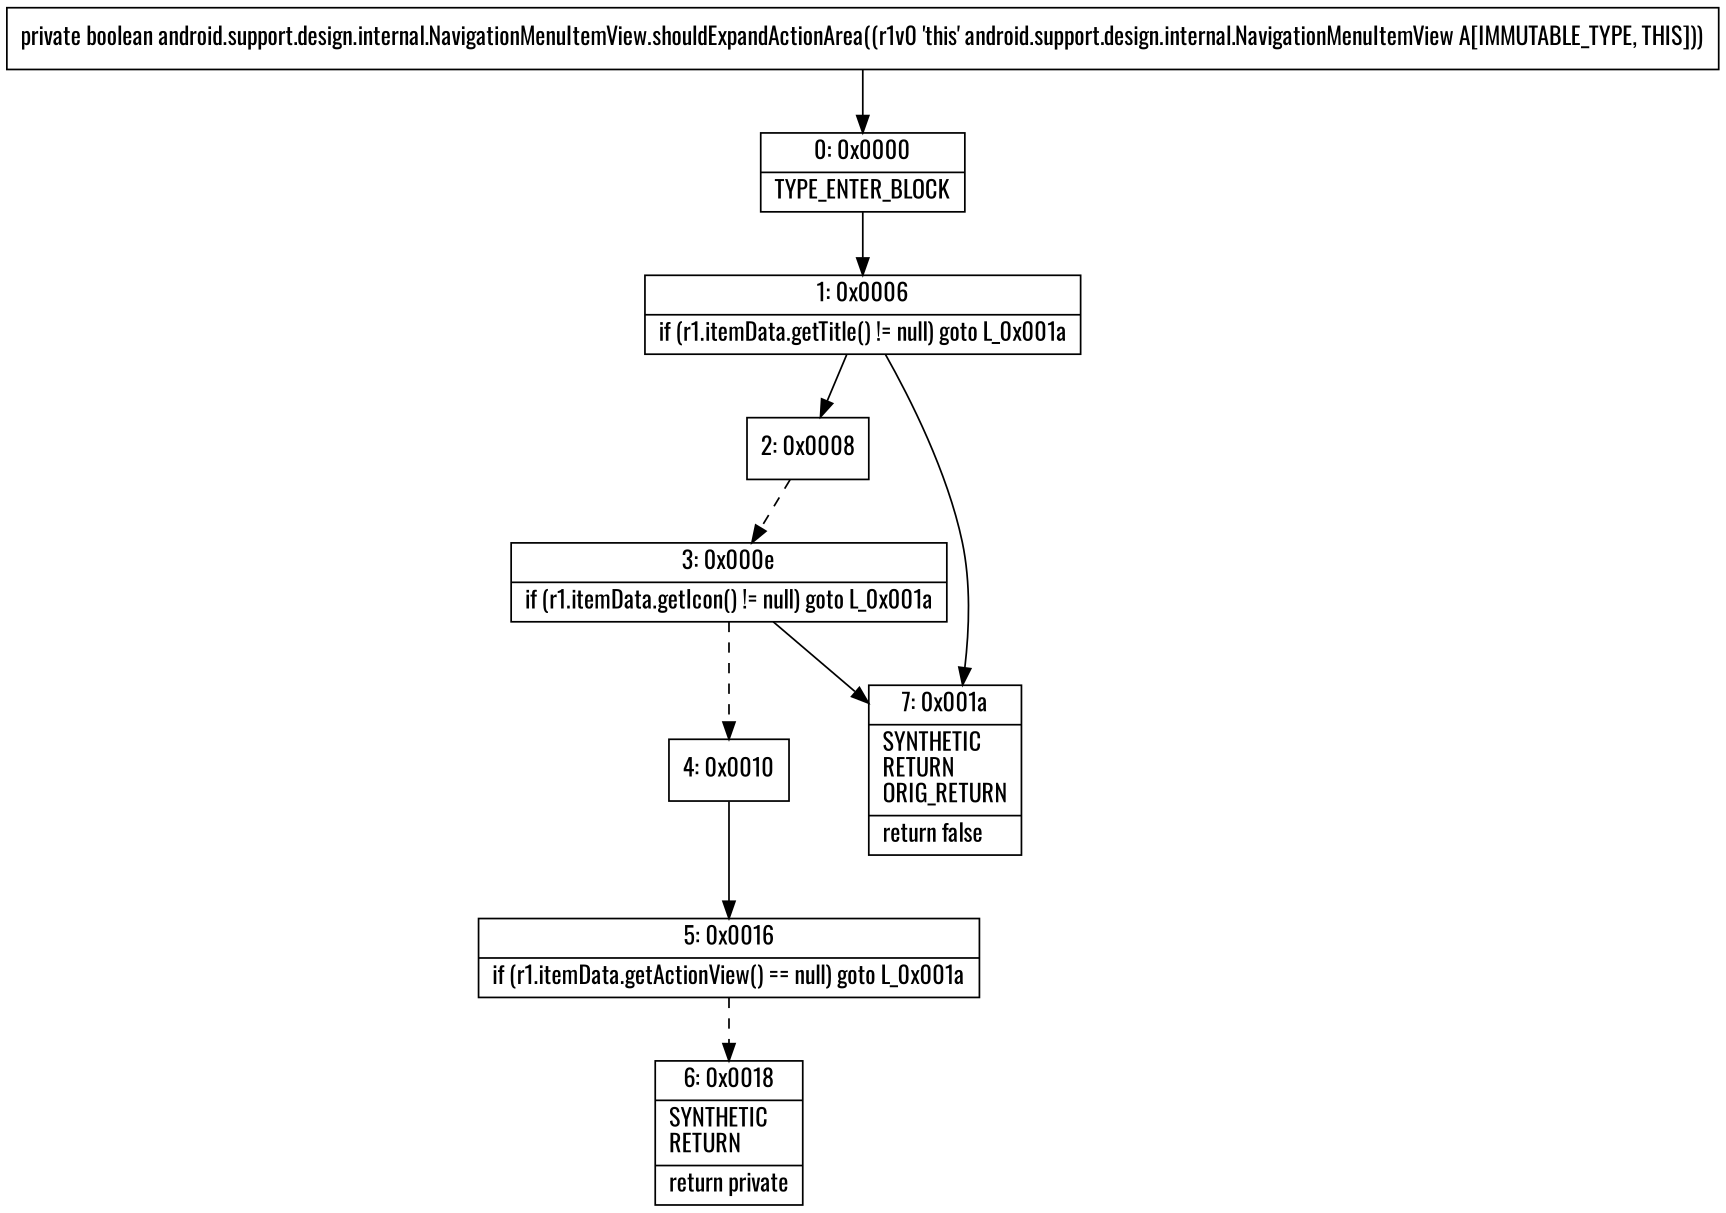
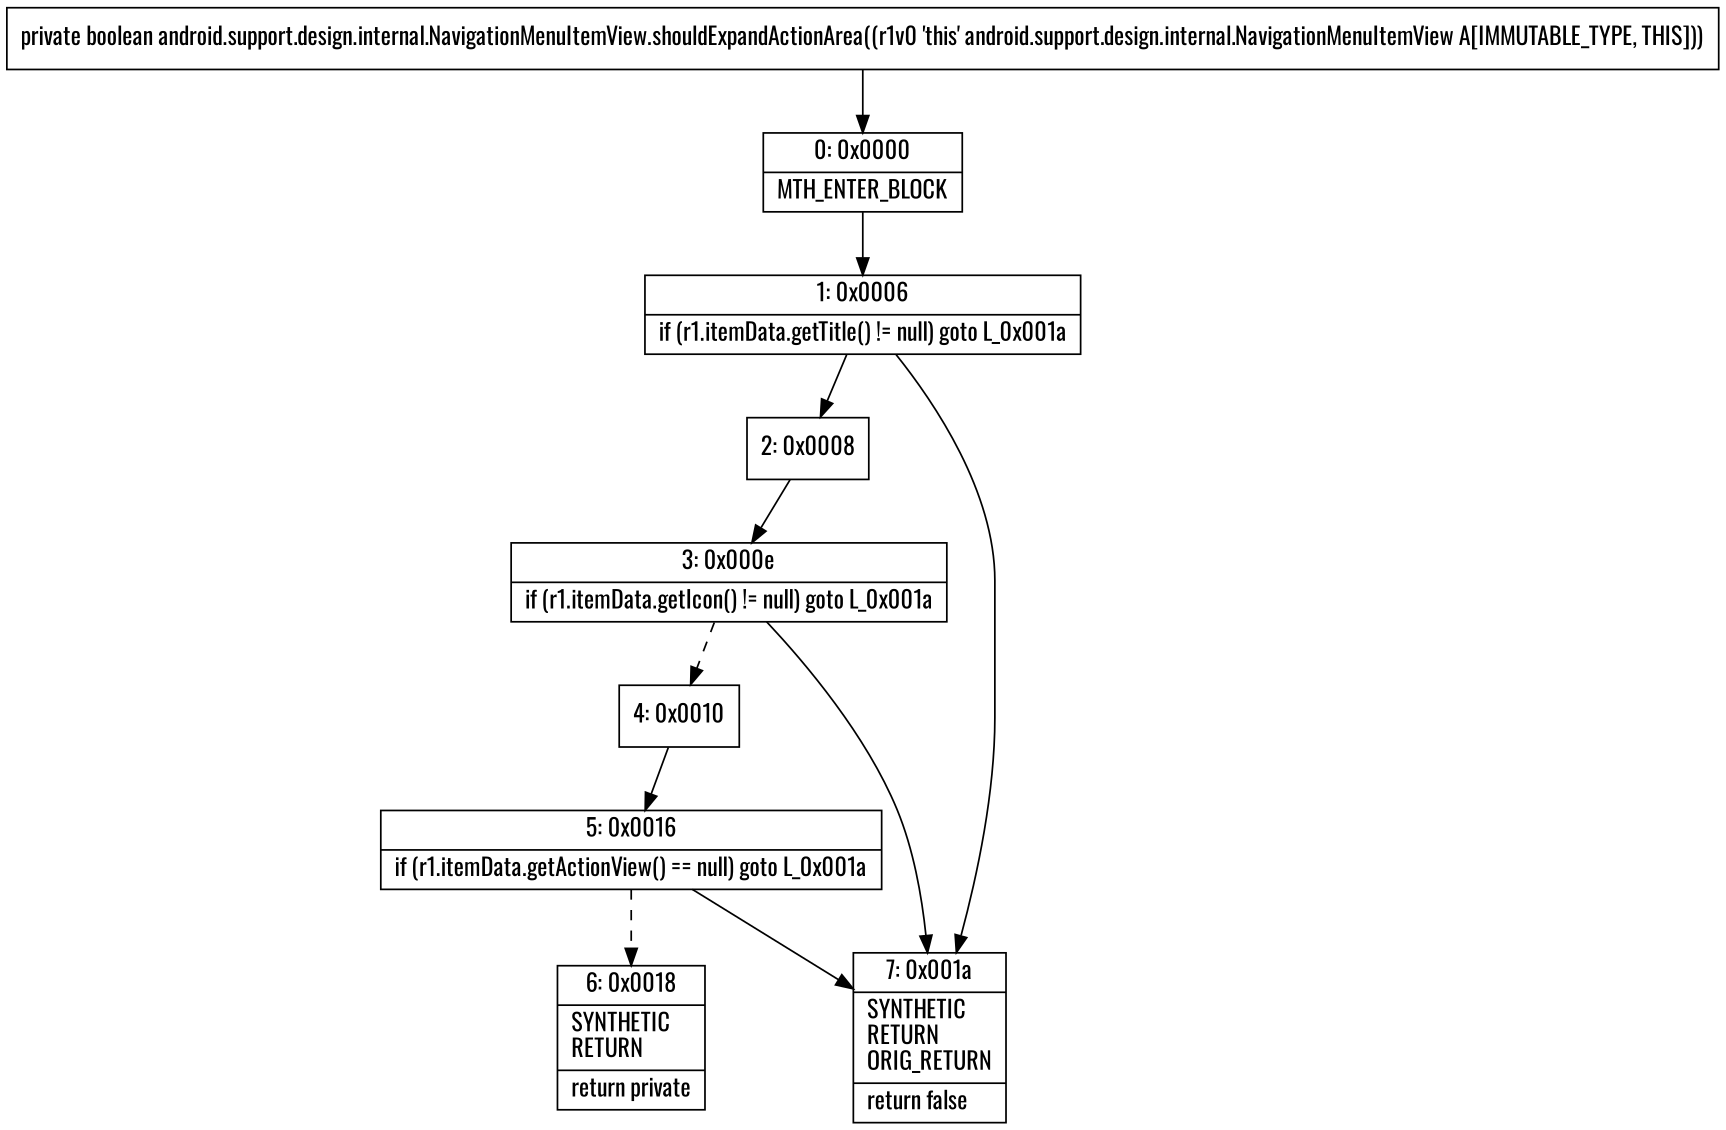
(863, 191) -> (863, 191)
(776, 504) -> (776, 504)
none -> (765, 934)
